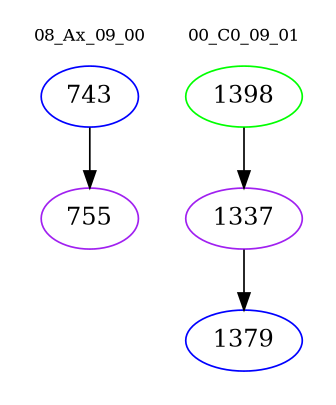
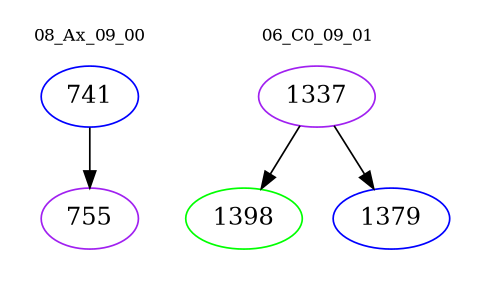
(244, 36) -> (318, 36)
(90, 97) -> (90, 97)
(244, 149) -> (285, 150)
